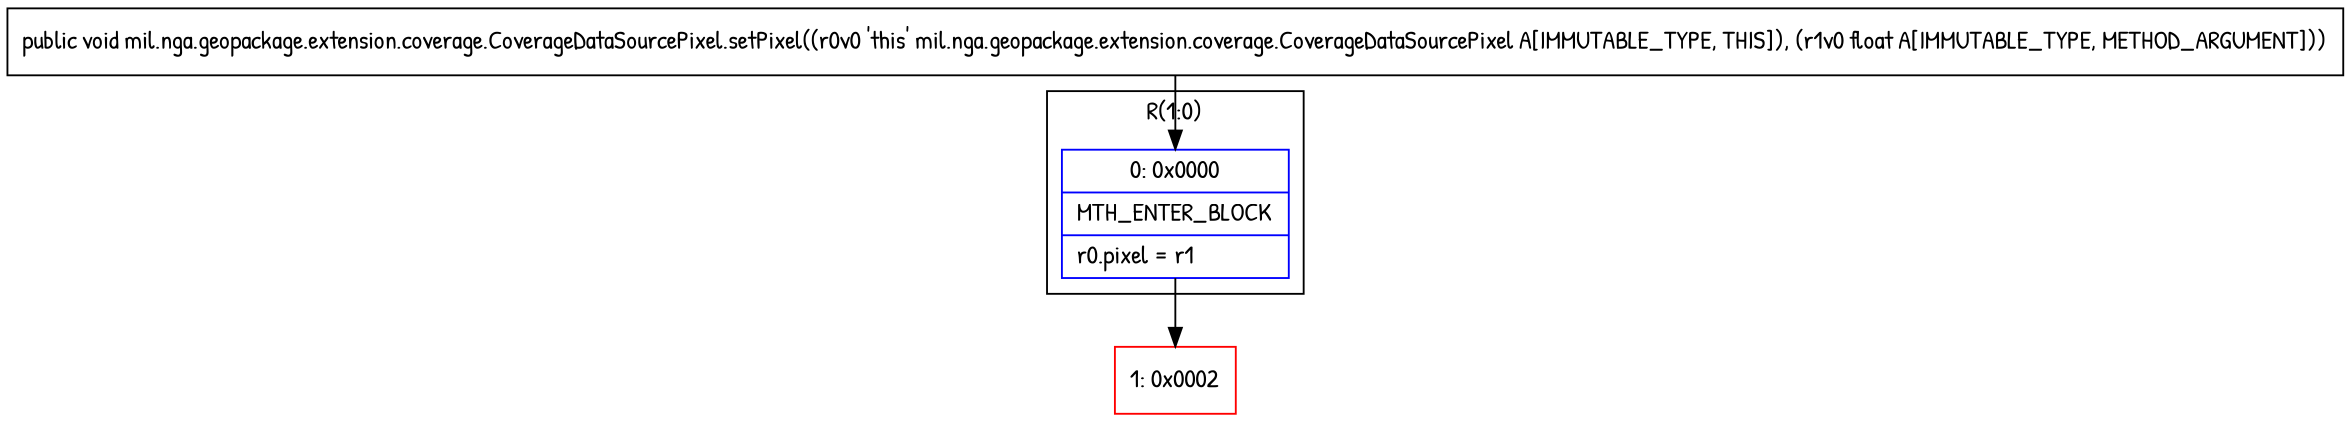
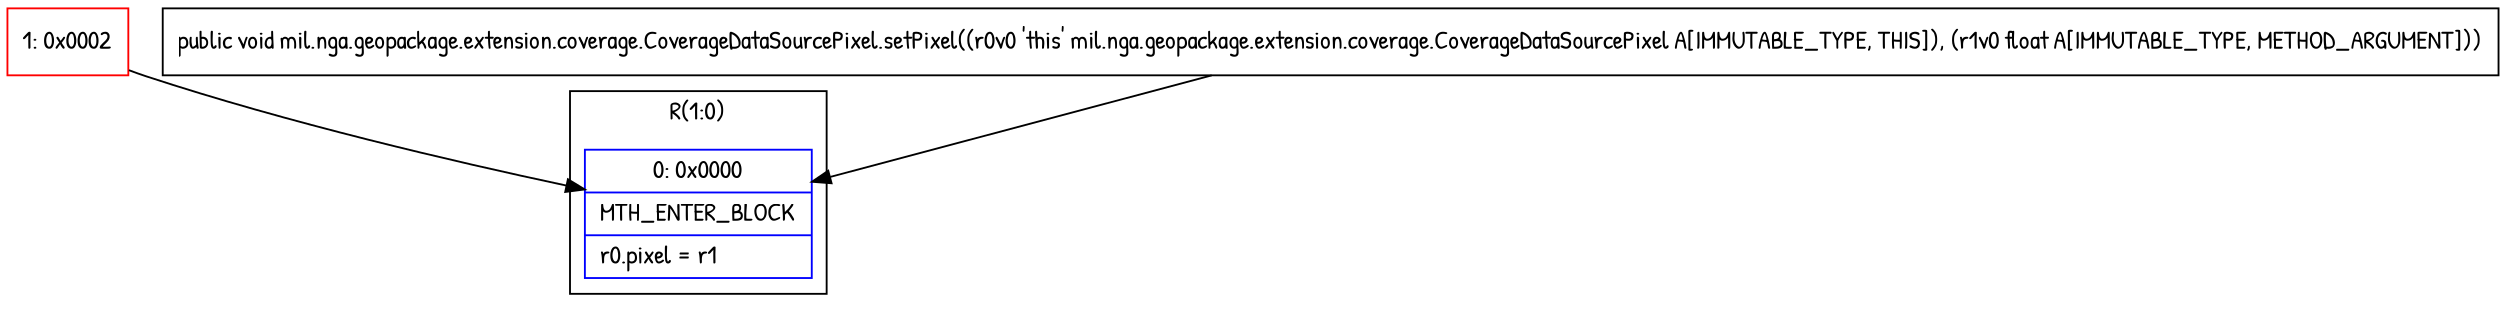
(1175, 305) -> (346, 134)
